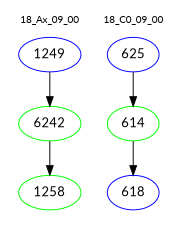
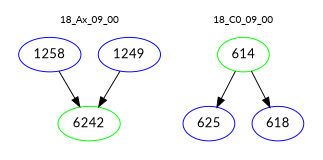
(133, 84) -> (228, 85)
(50, 153) -> (67, 85)
(50, 193) -> (50, 55)
